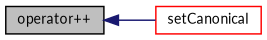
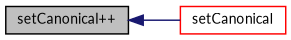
(55, 20) -> (67, 20)
